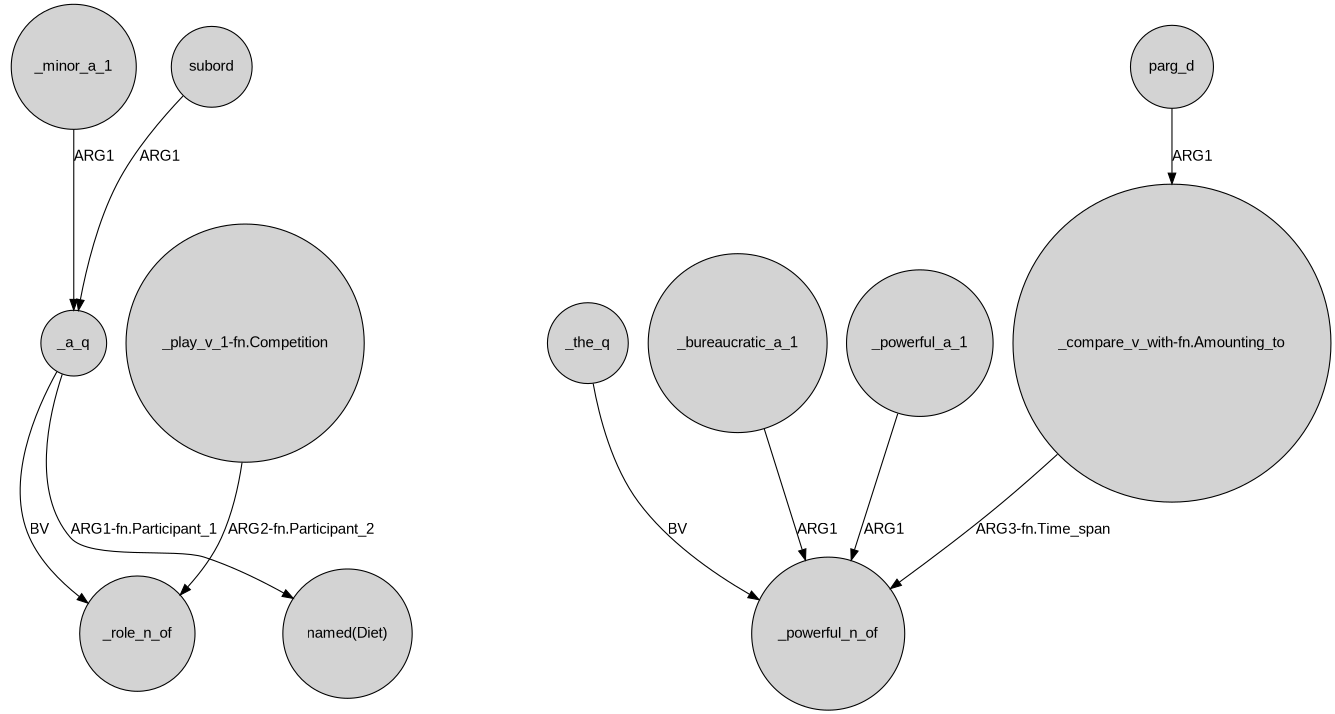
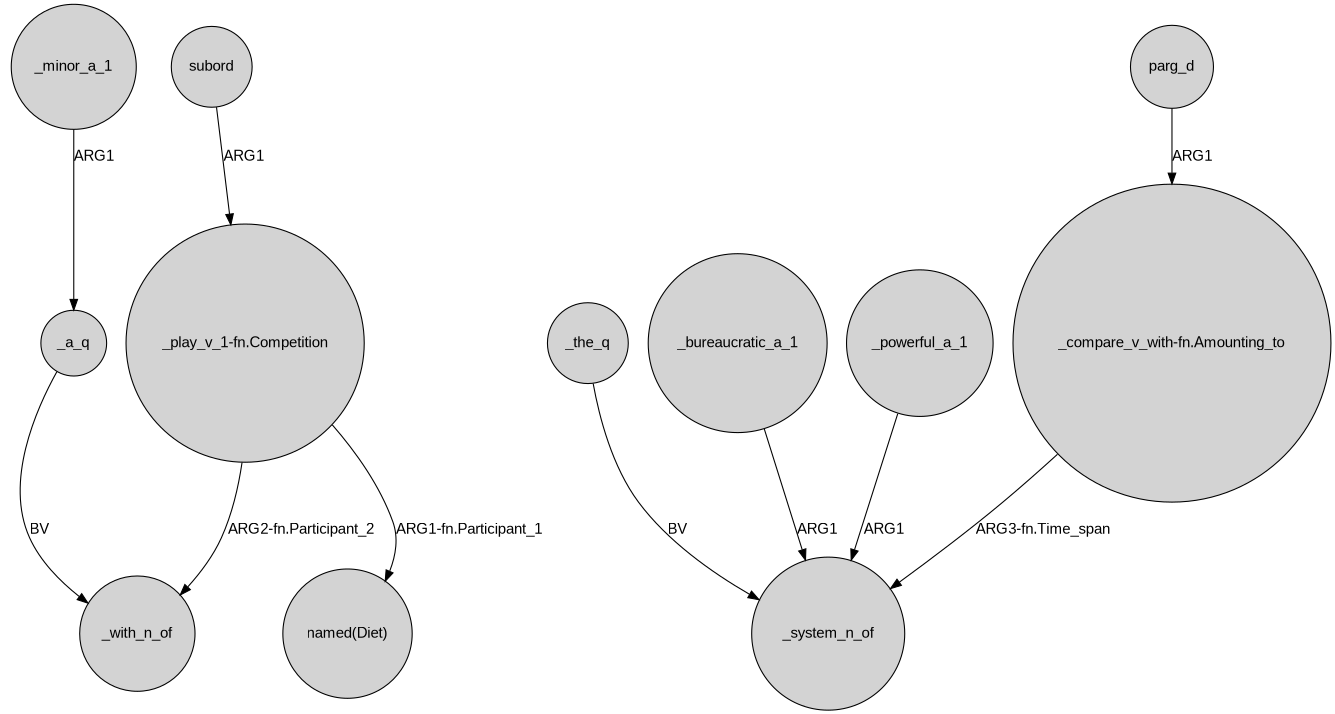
(114, 189) -> (223, 161)
(95, 549) -> (380, 492)
(137, 634) -> (137, 634)
(828, 634) -> (828, 634)
